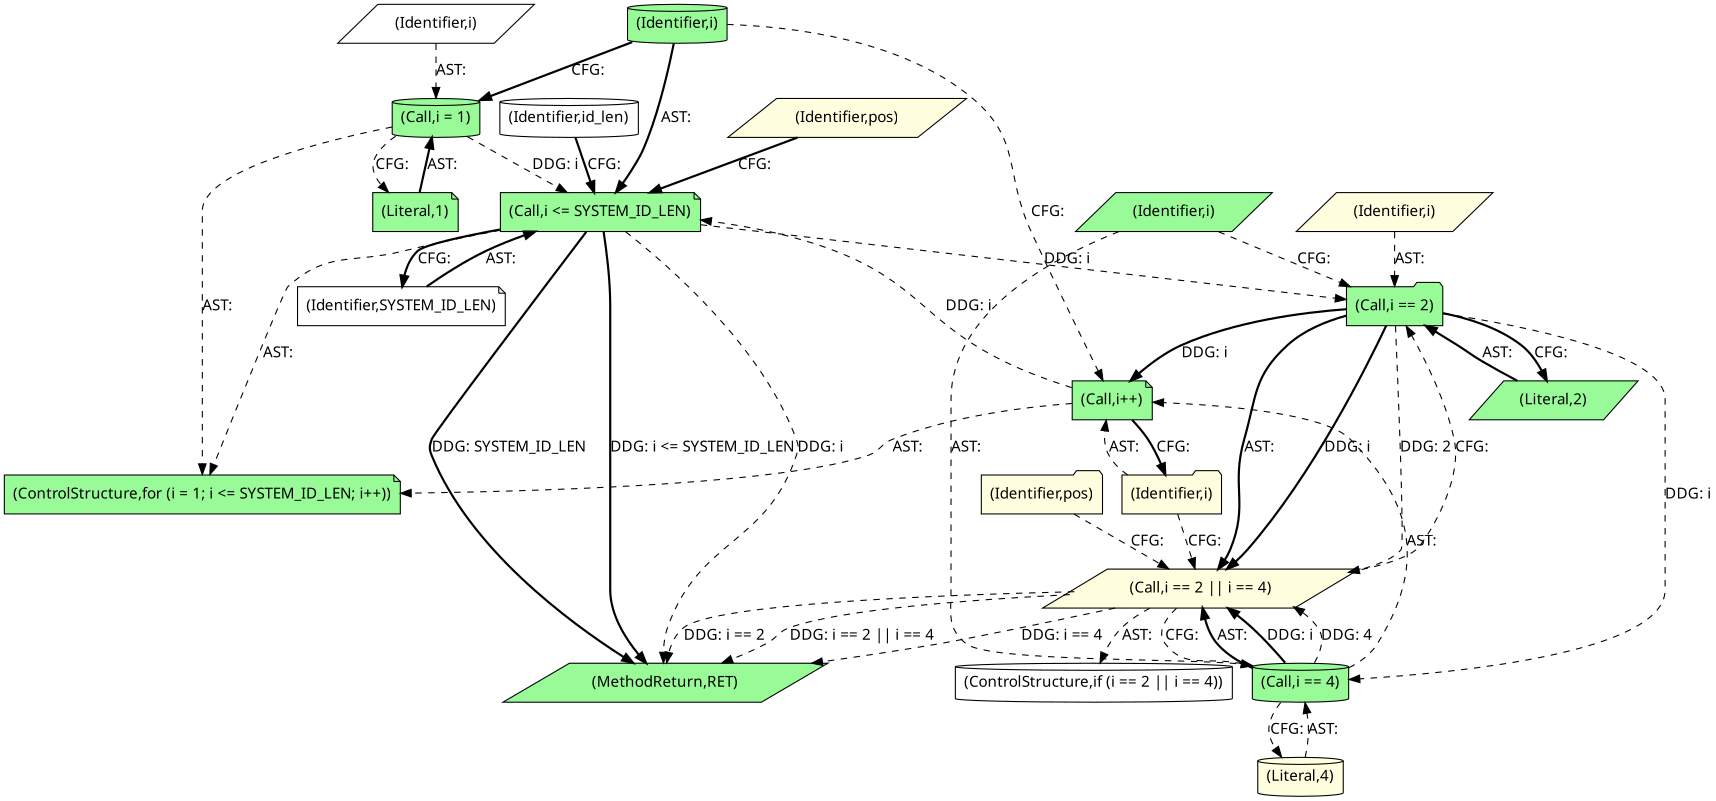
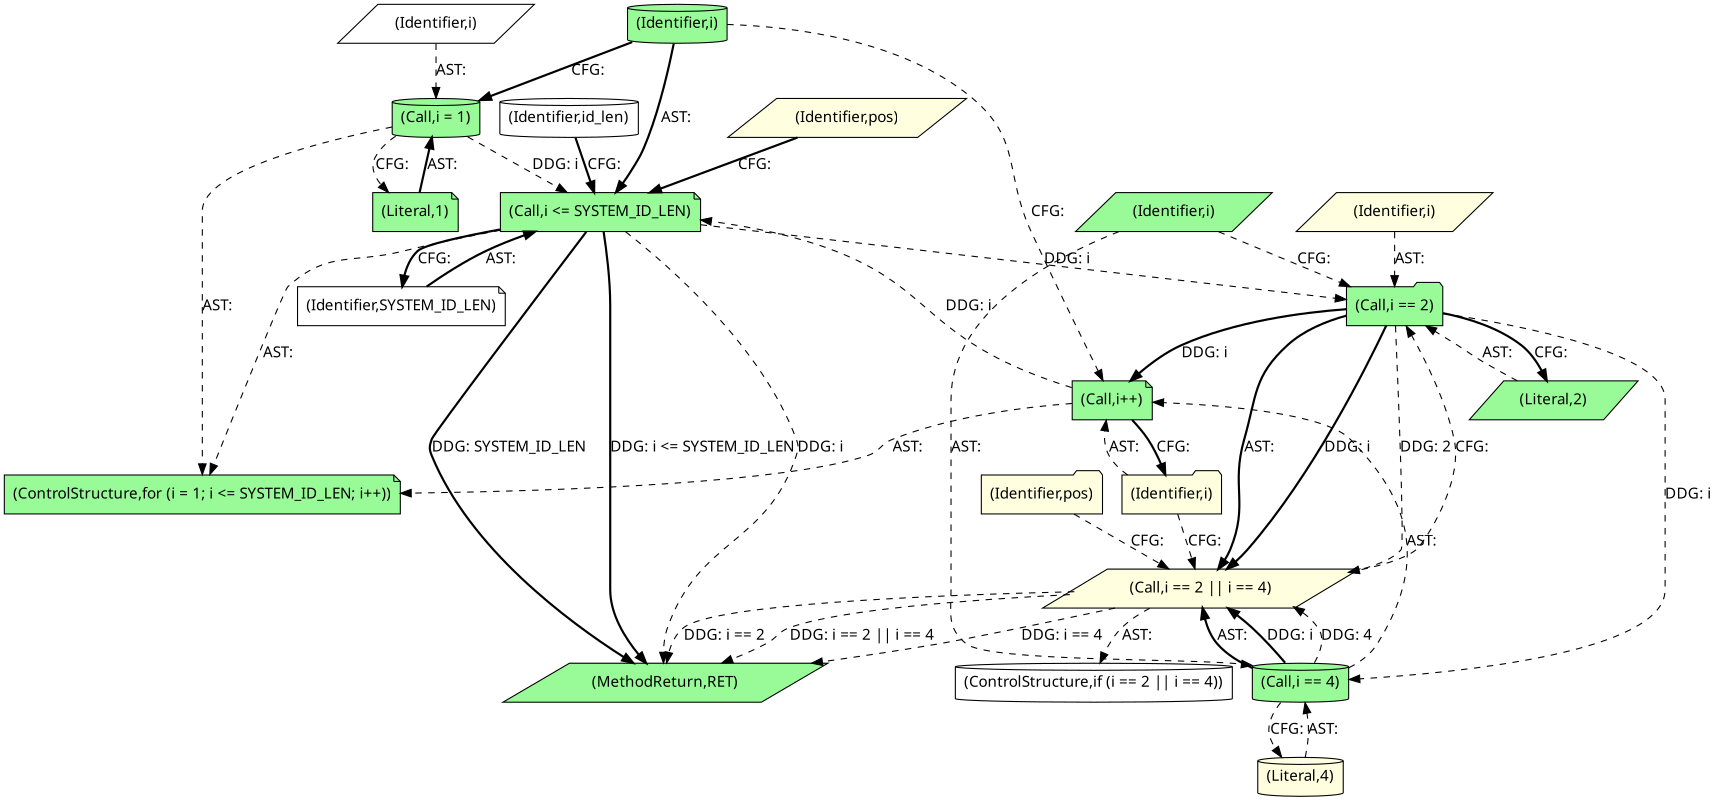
(1475, 357) -> (1475, 357)
(1175, 653) -> none
